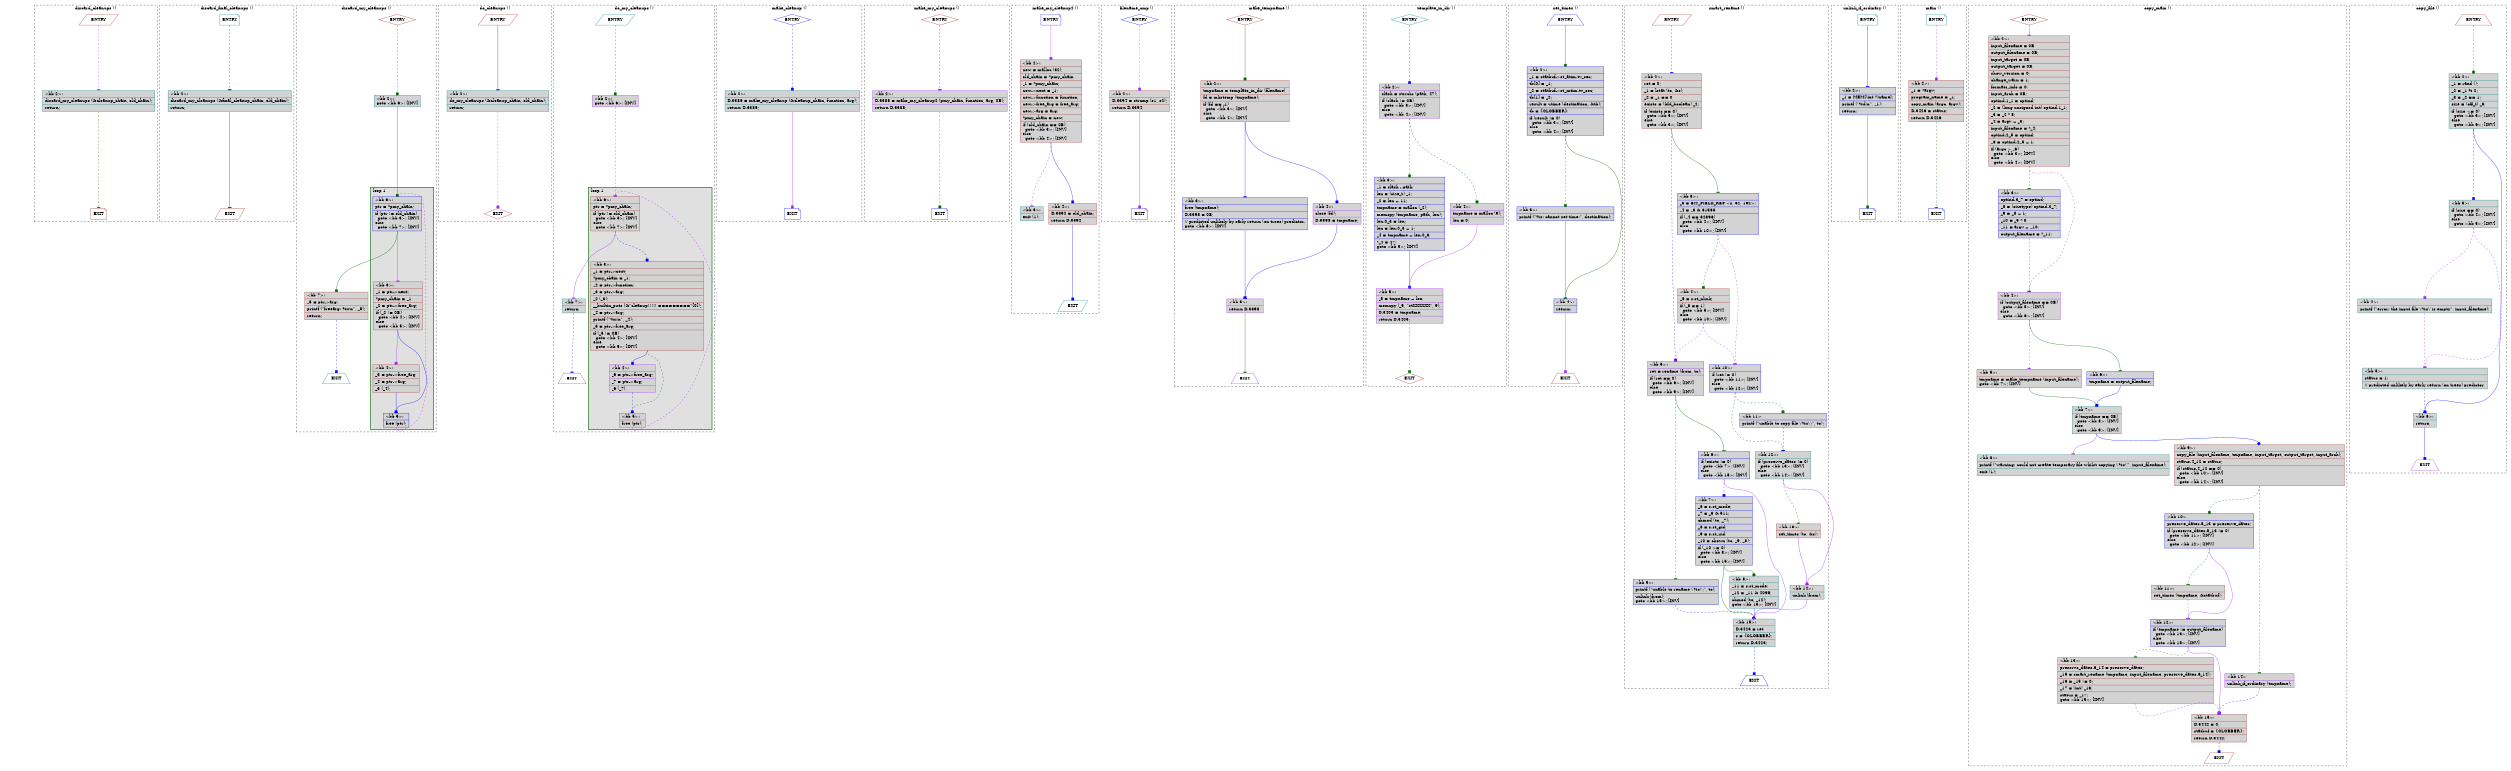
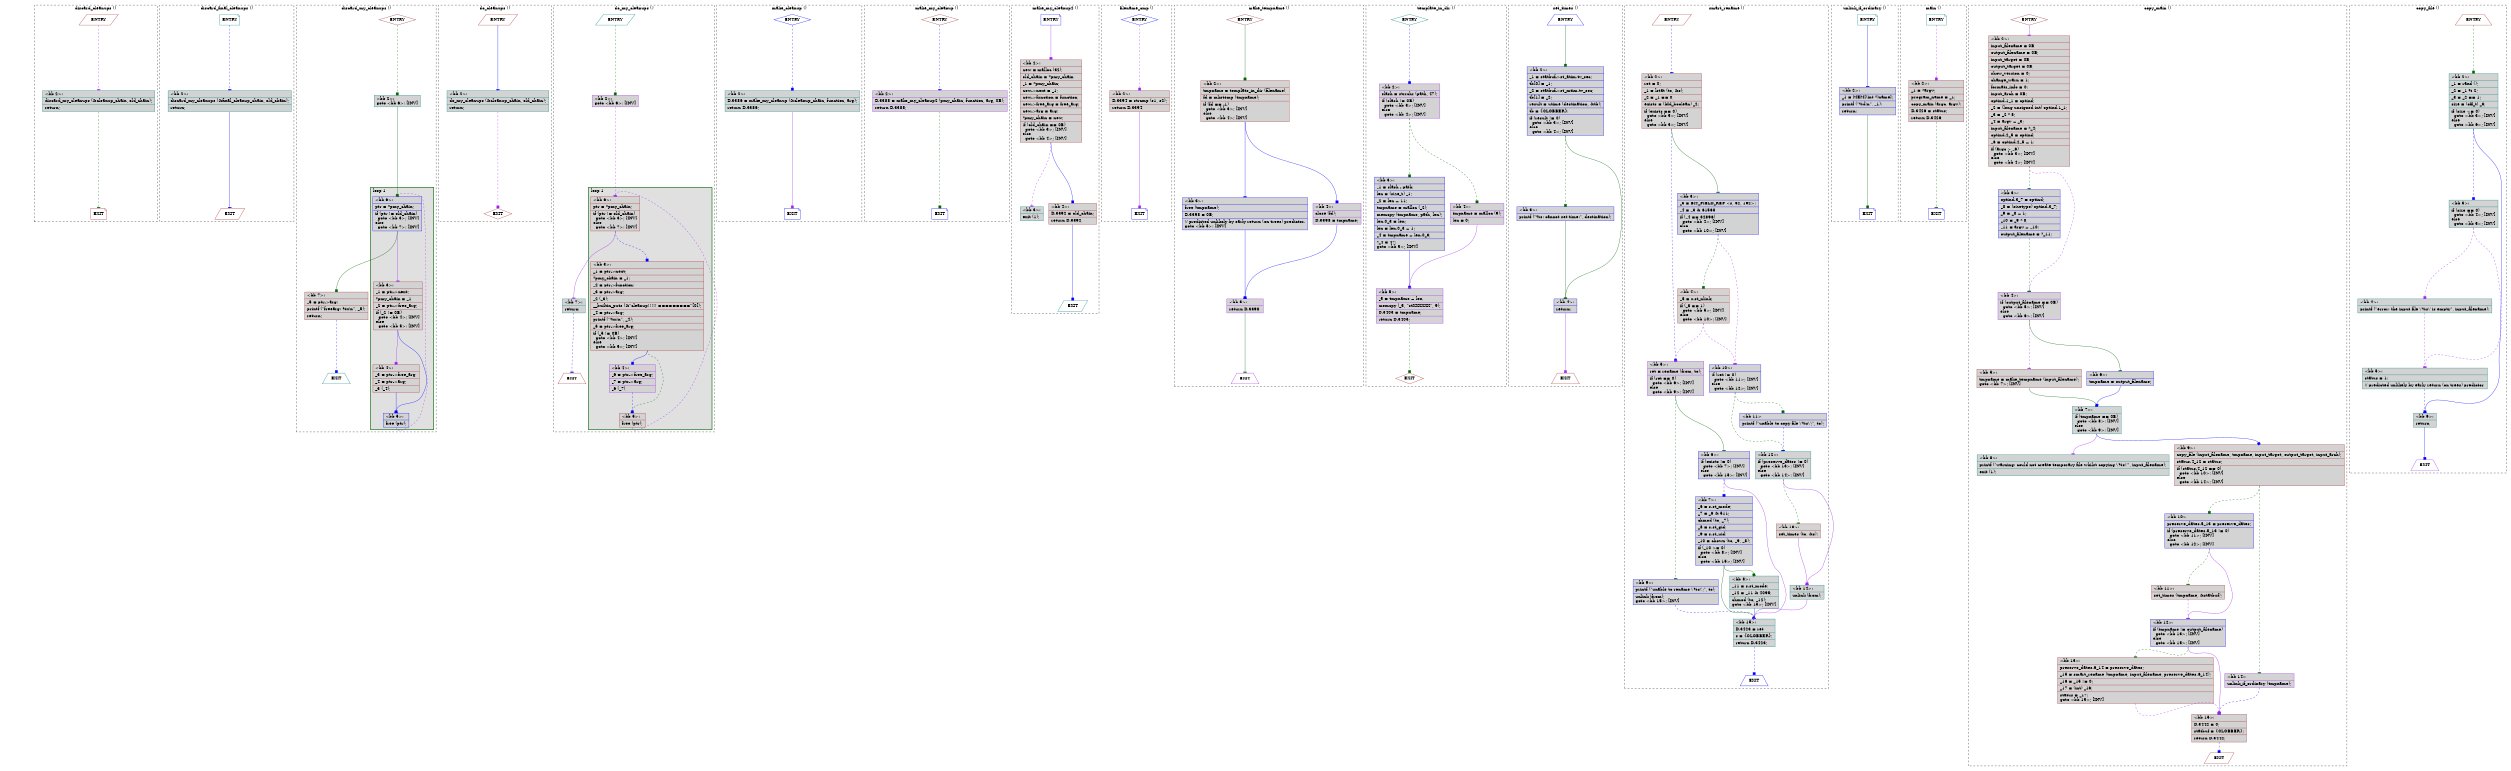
(937, 9) -> (937, 9)
